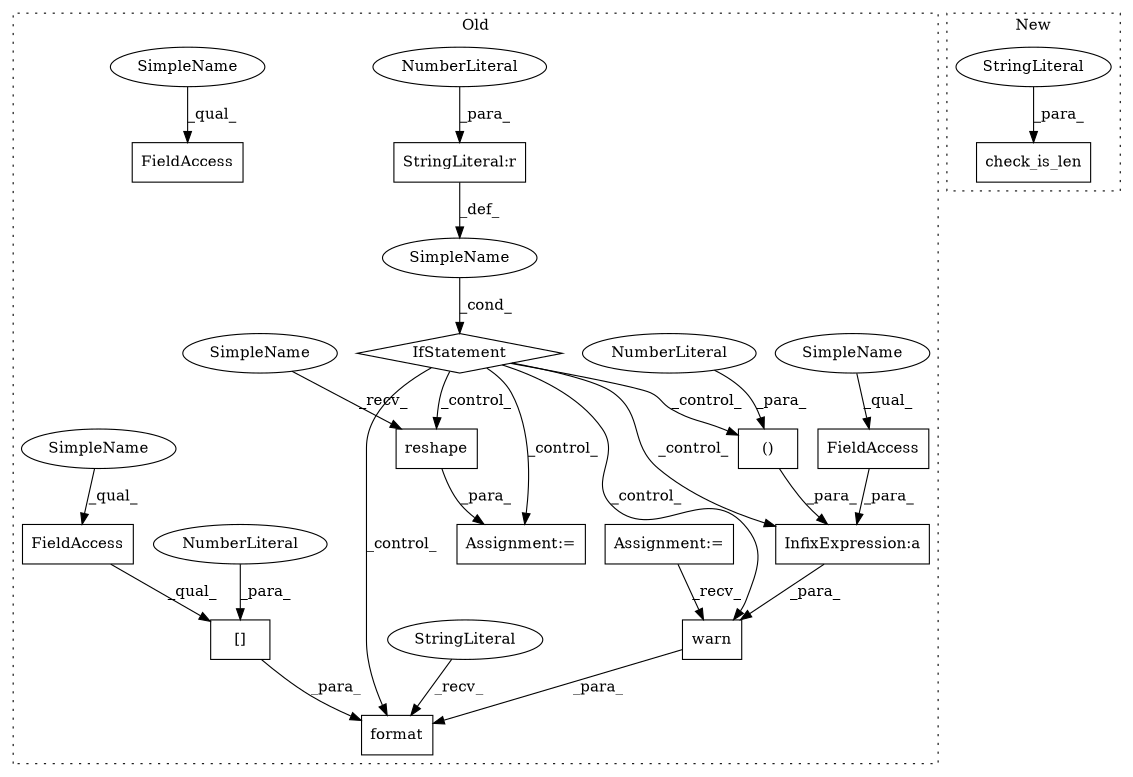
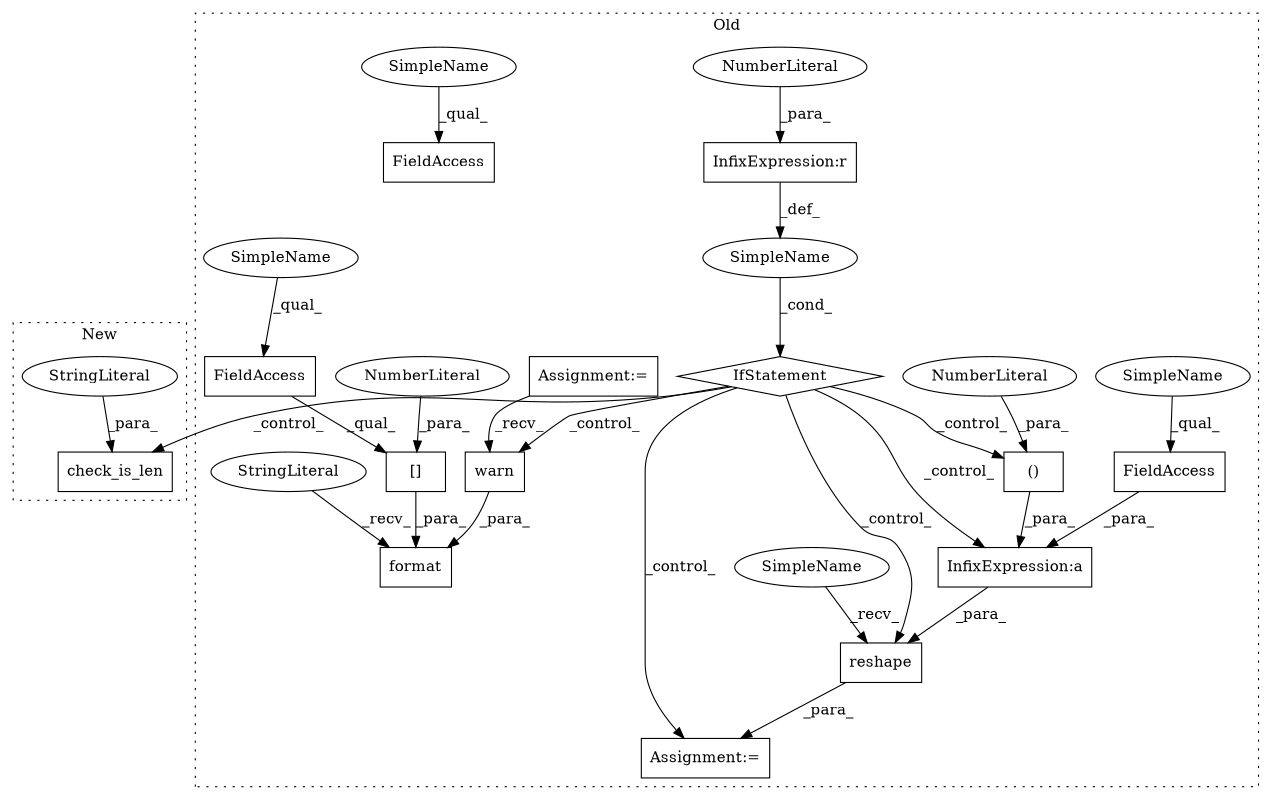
(460, 162) -> (780, 162)
(366, 524) -> (444, 398)
(787, 589) -> (953, 612)
